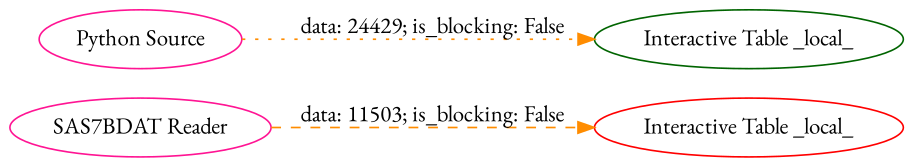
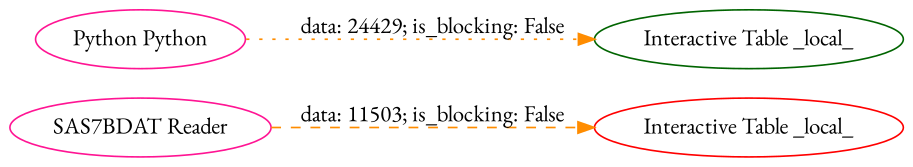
(140, 39) -> (140, 39)
